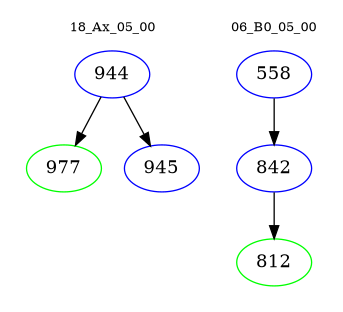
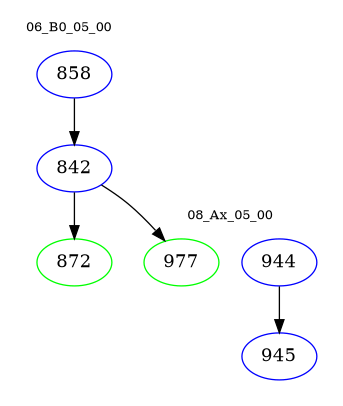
(113, 28) -> (230, 216)
(274, 74) -> (74, 74)
(91, 115) -> (142, 216)
(274, 262) -> (74, 262)
